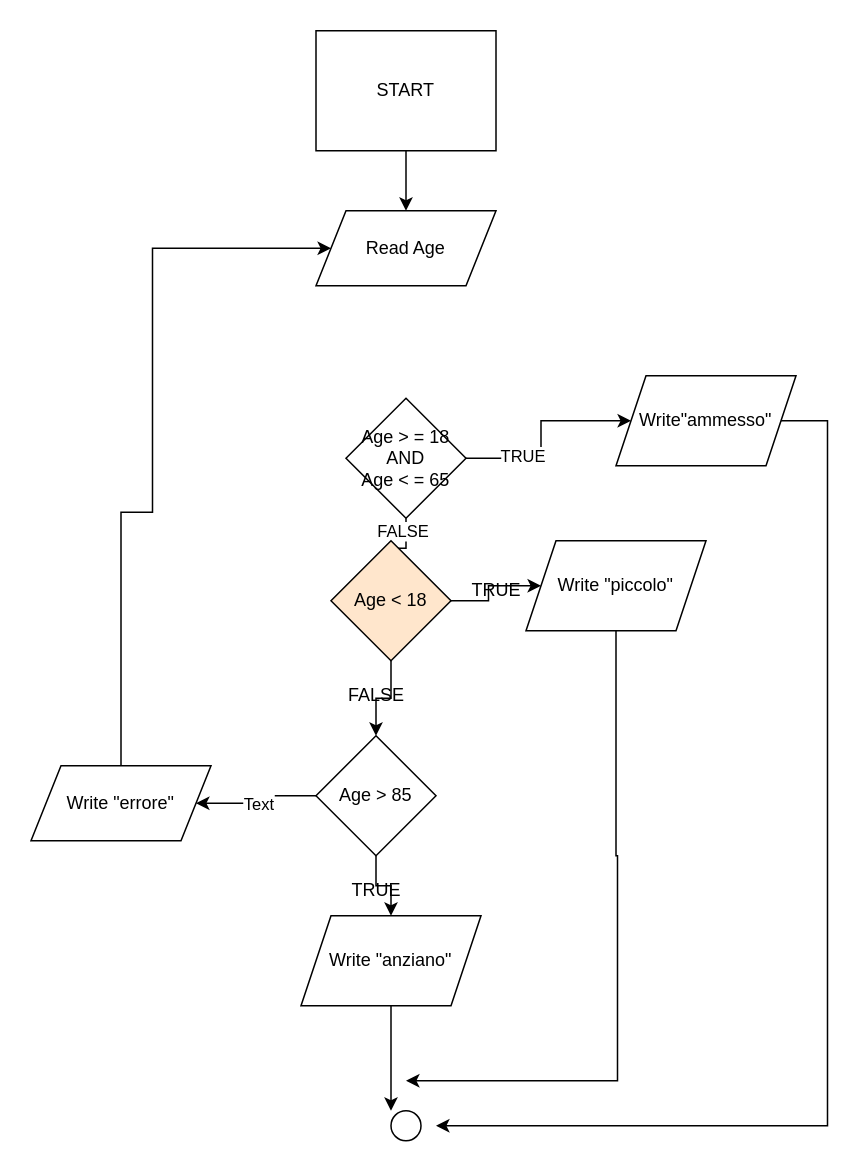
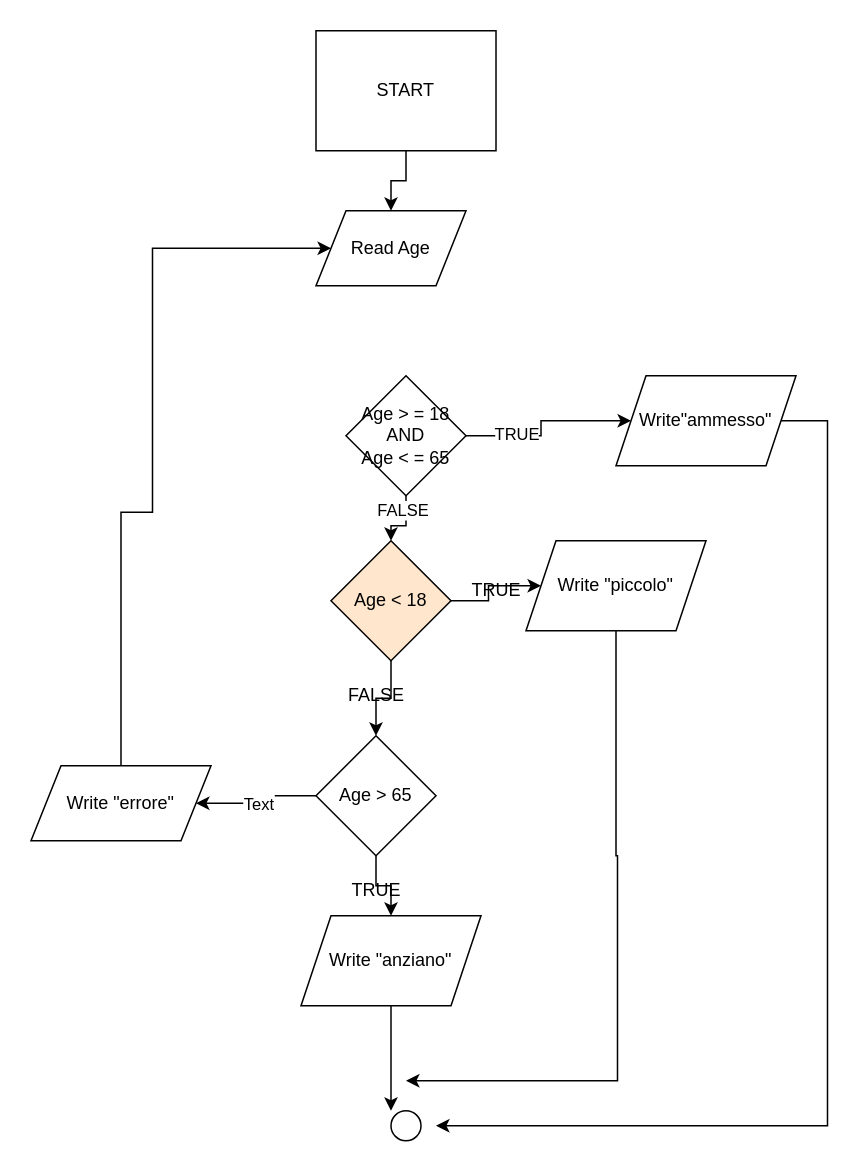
(406, 248) -> (391, 248)
(406, 458) -> (406, 436)
(376, 796) -> (376, 796)
